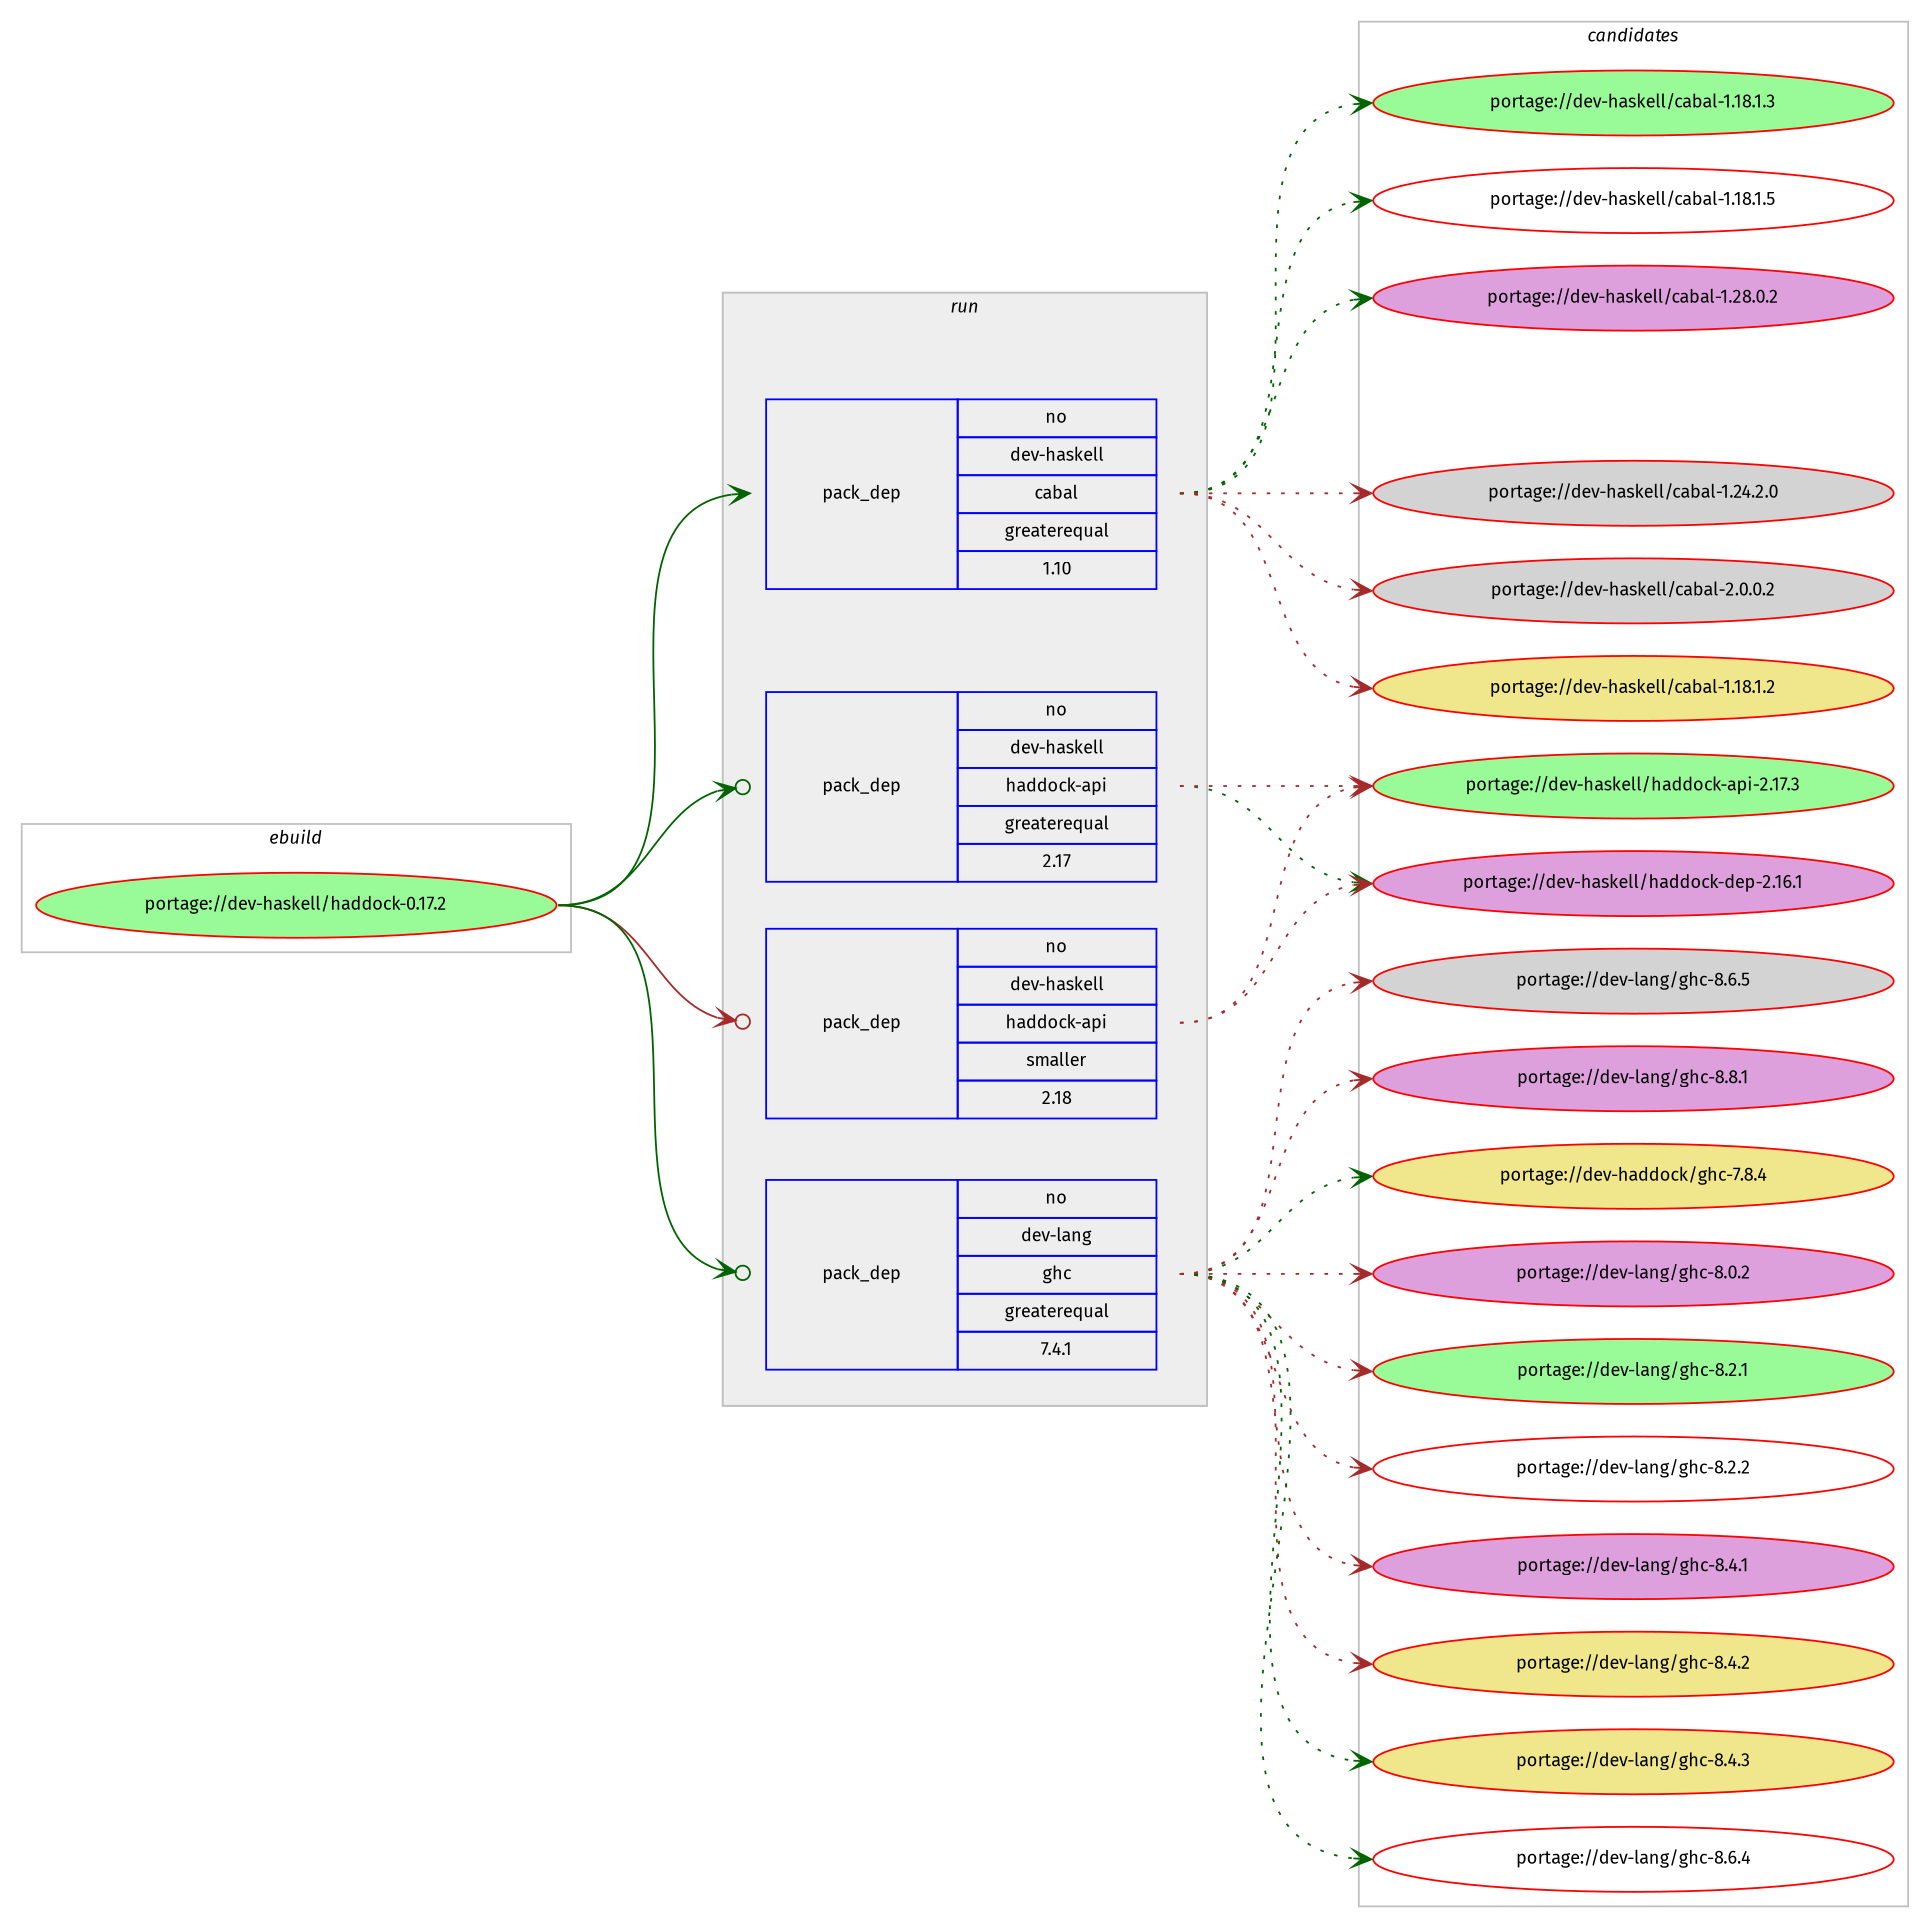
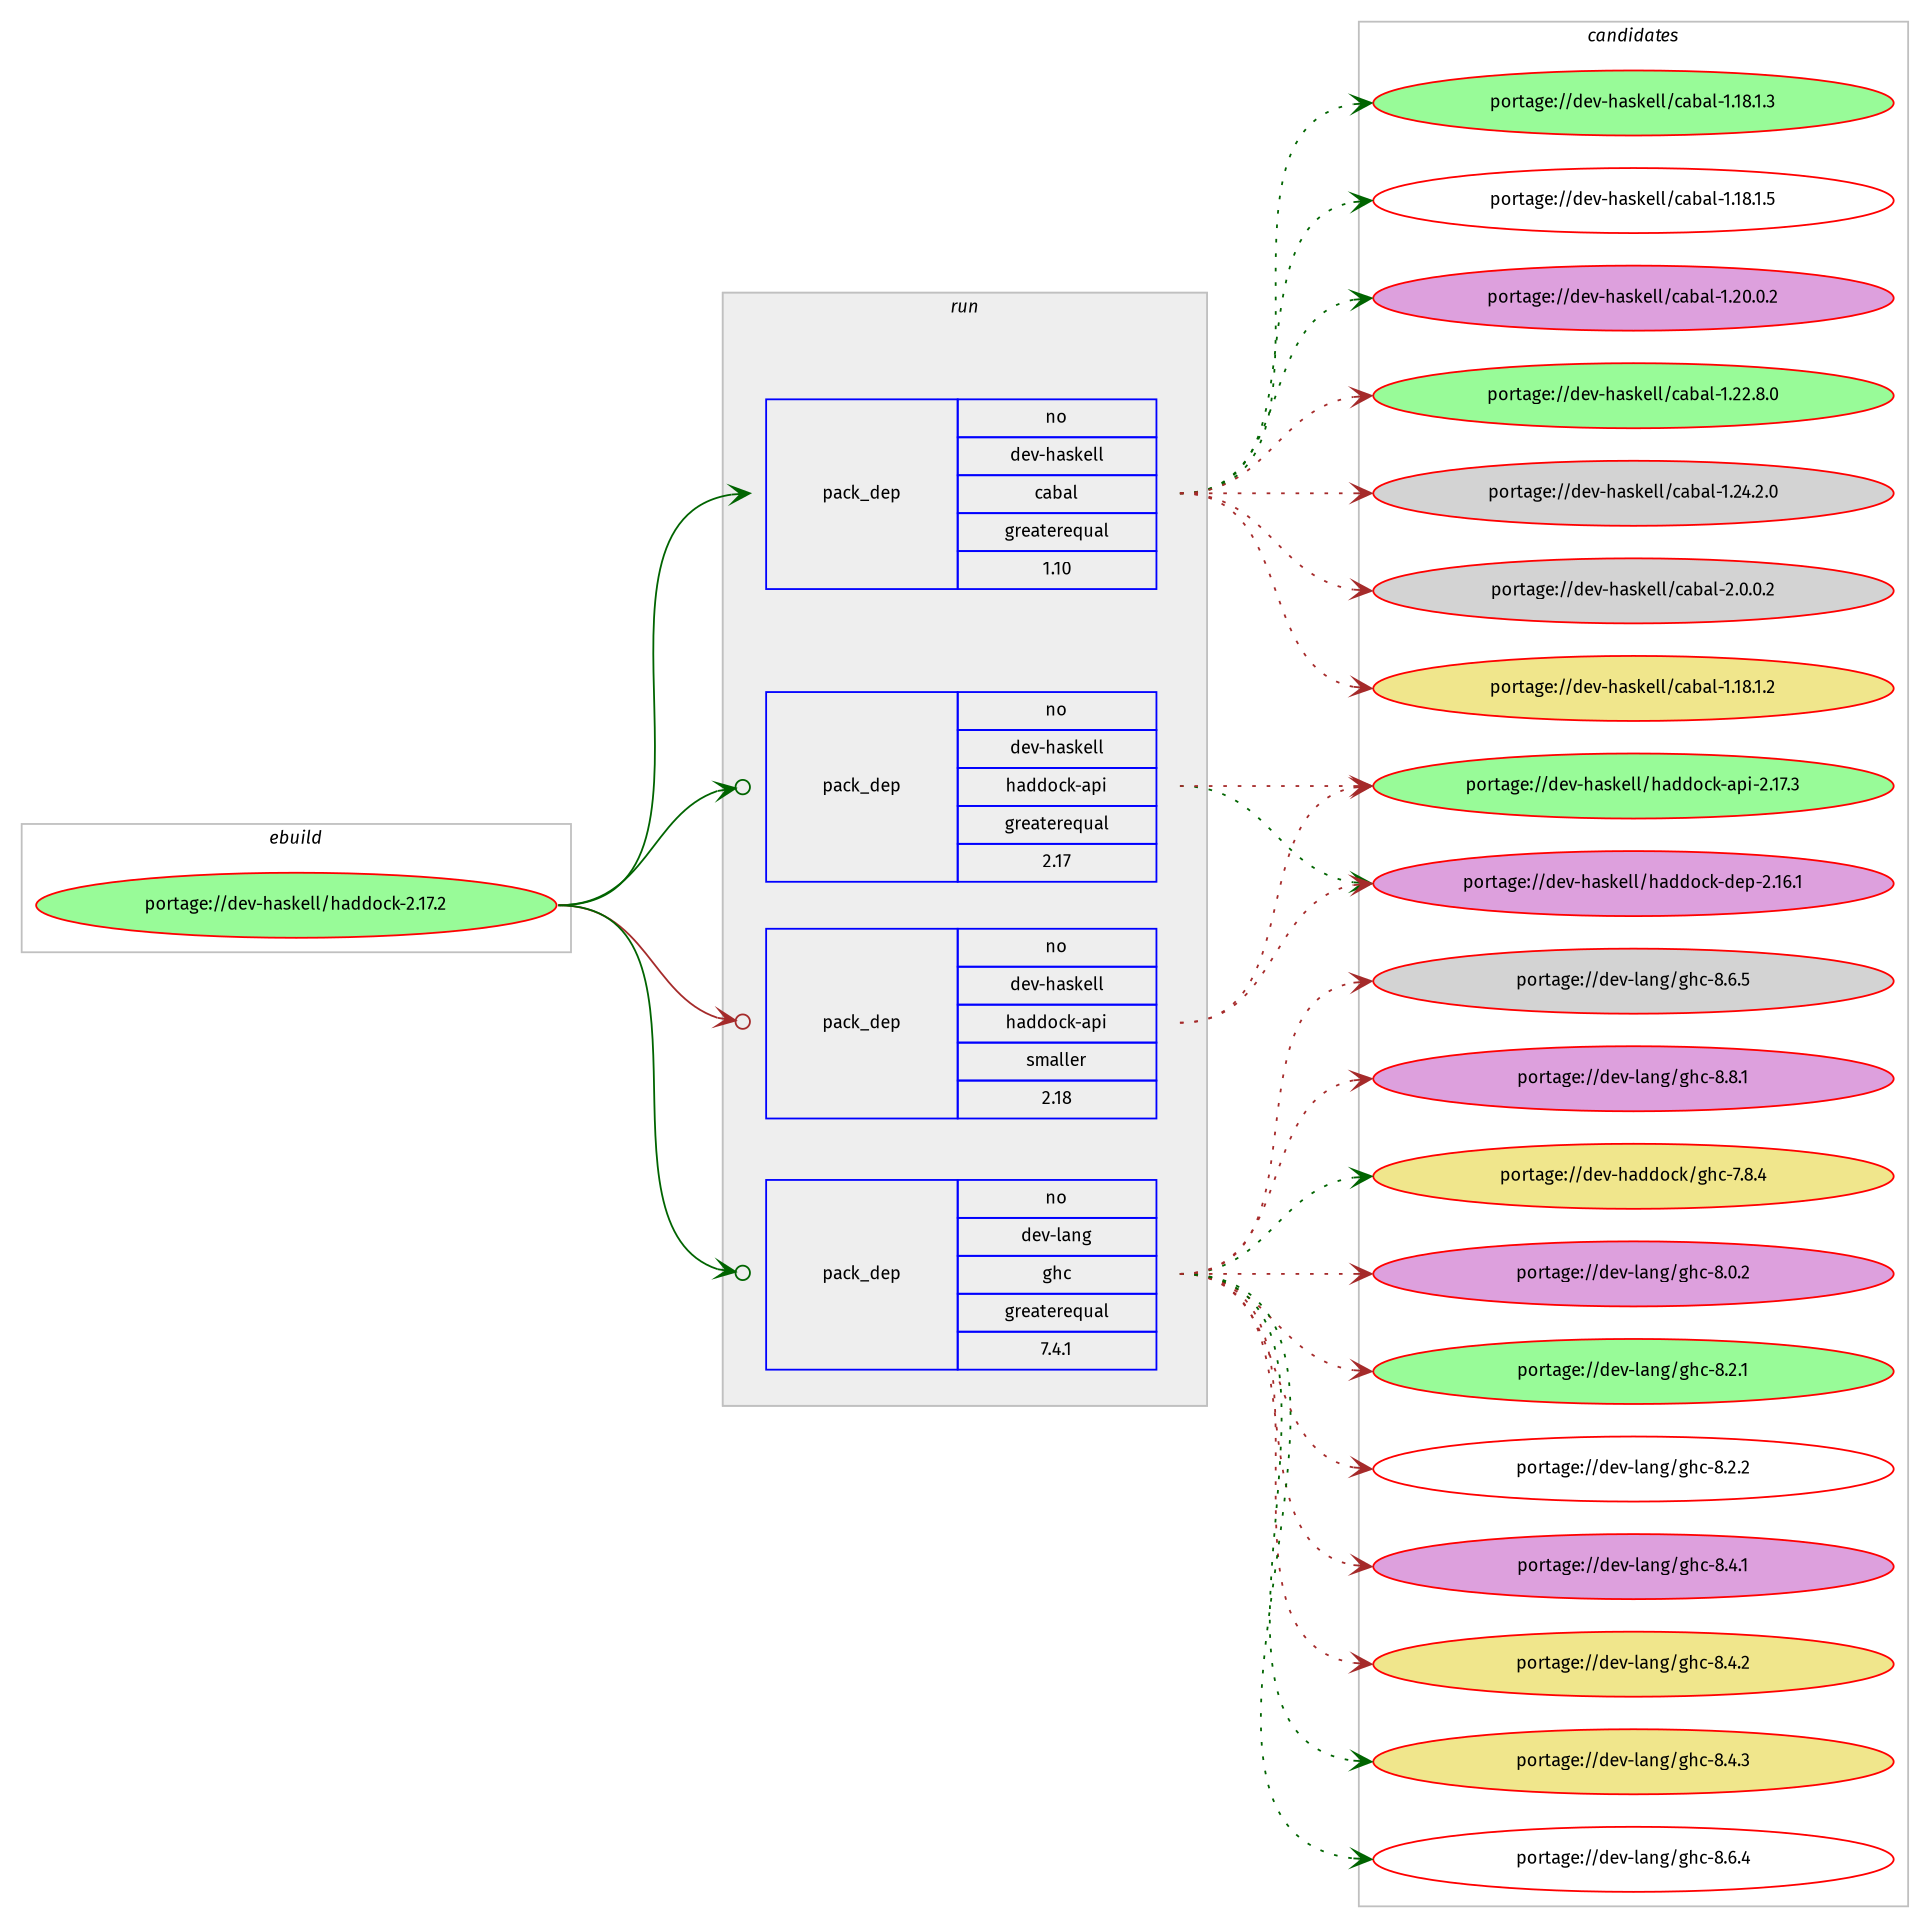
(1633, 298) -> (1633, 298)
none -> (1633, 396)
(296, 905) -> (296, 905)
